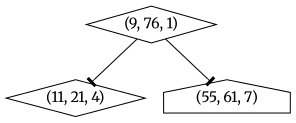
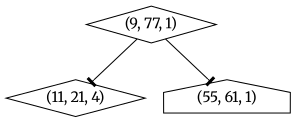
(151, 25) -> (151, 25)
(227, 98) -> (227, 98)
